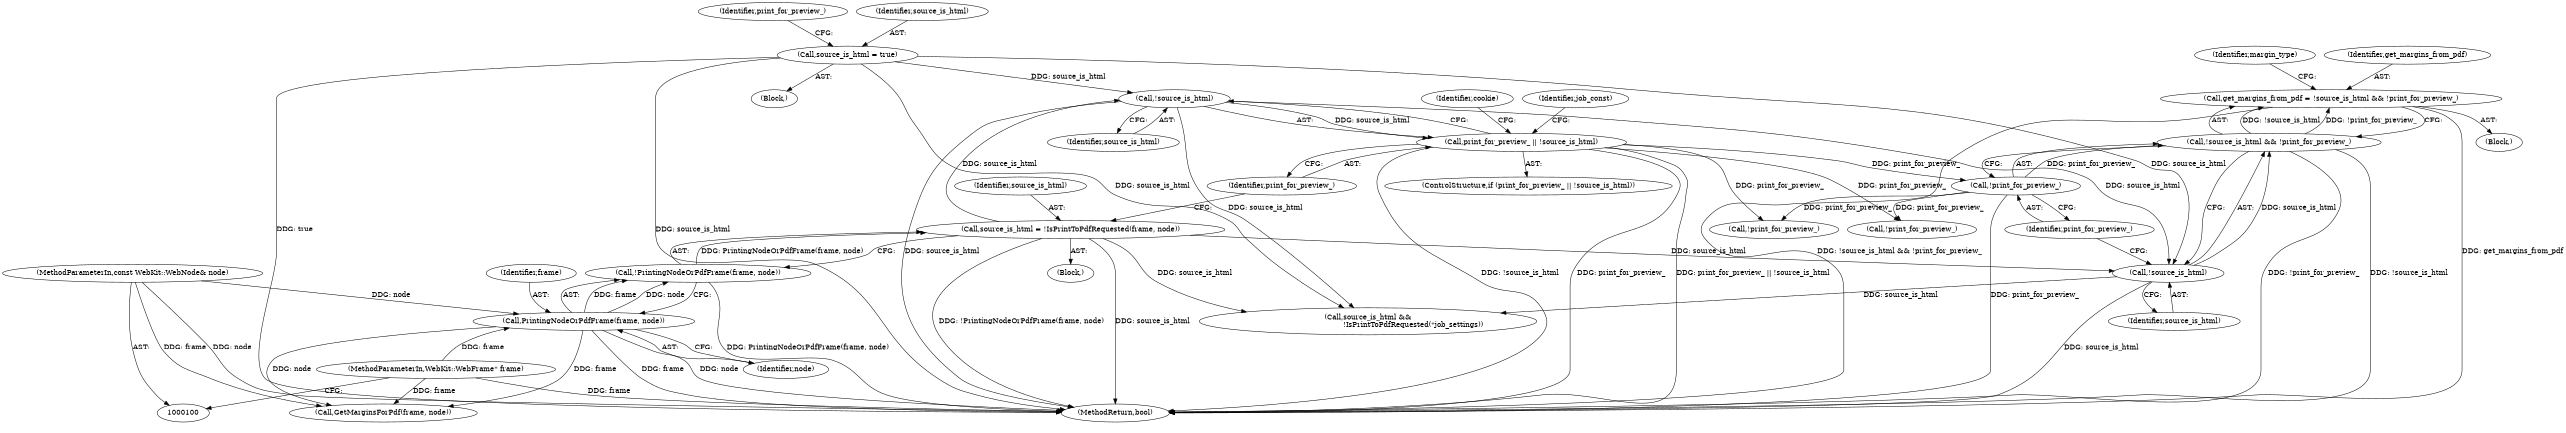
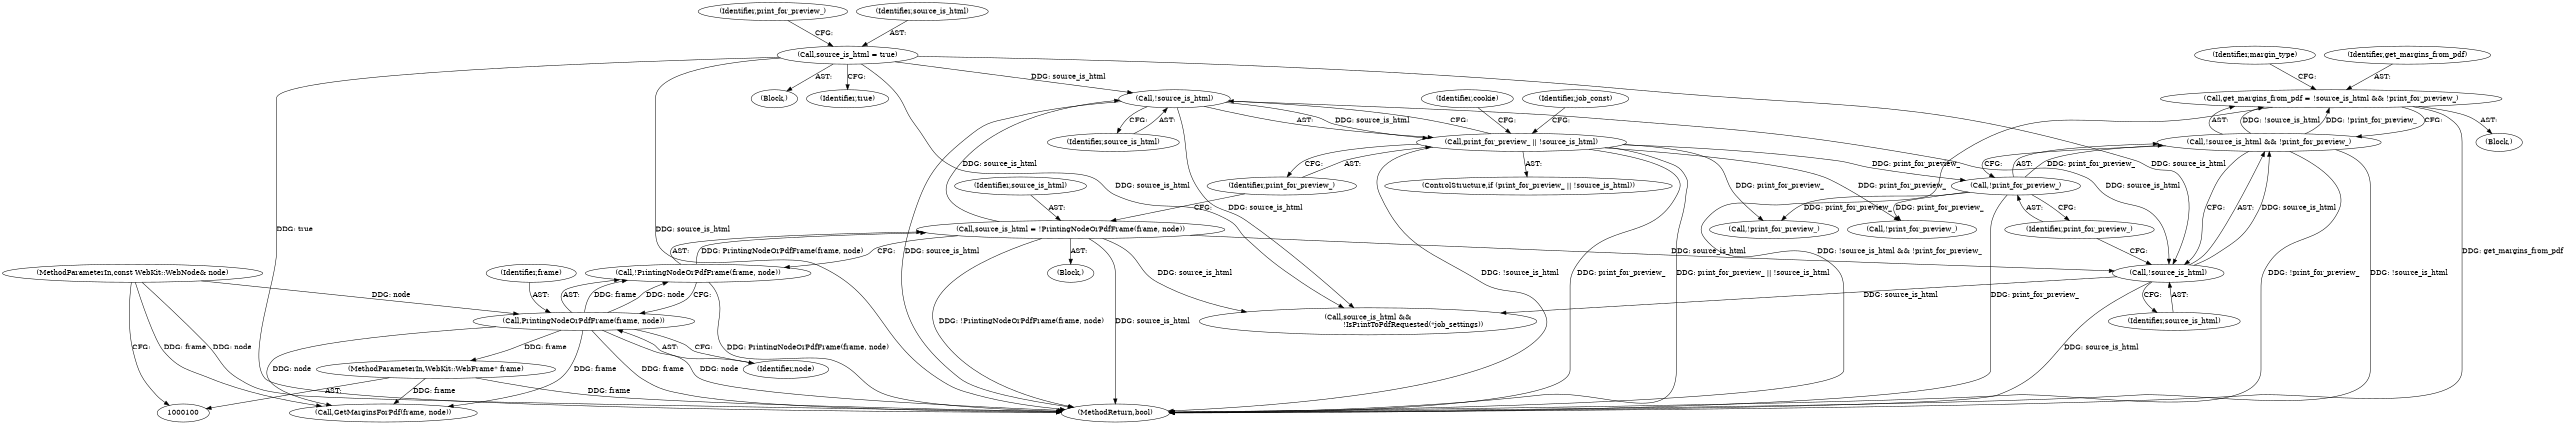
none -> (848, 99)
(1071, 230) -> (1071, 230)
(470, 340) -> (519, 346)
(143, 348) -> (143, 348)
(335, 391) -> (335, 391)
